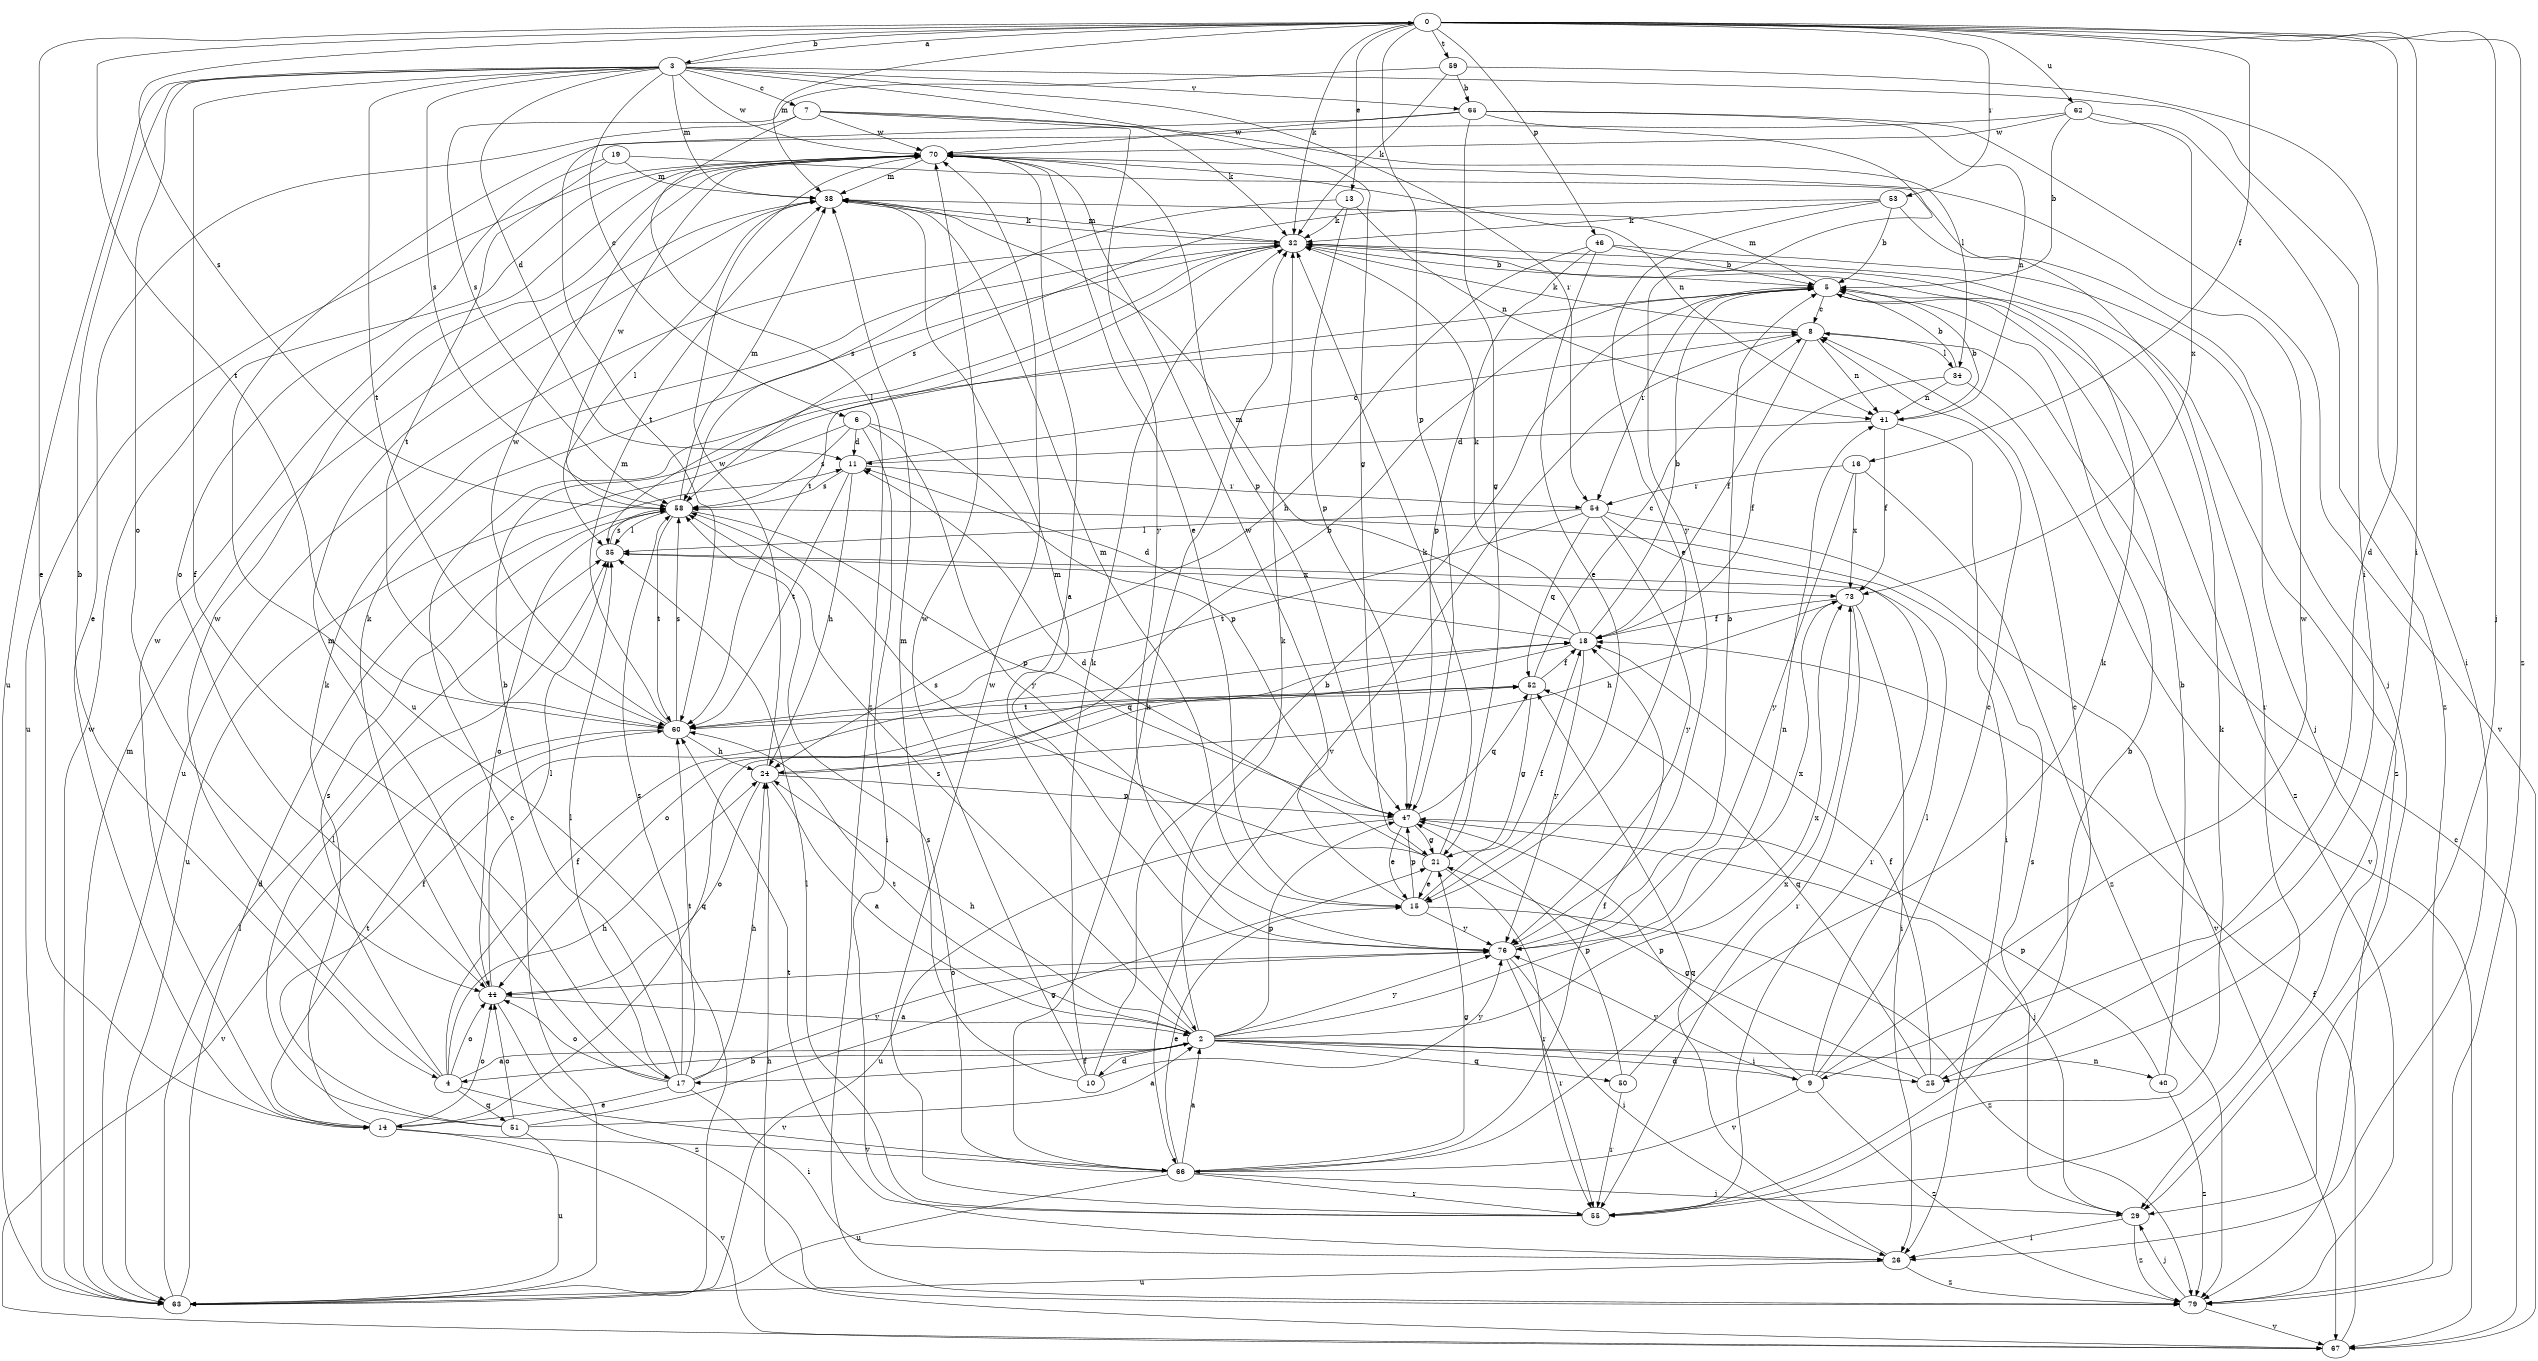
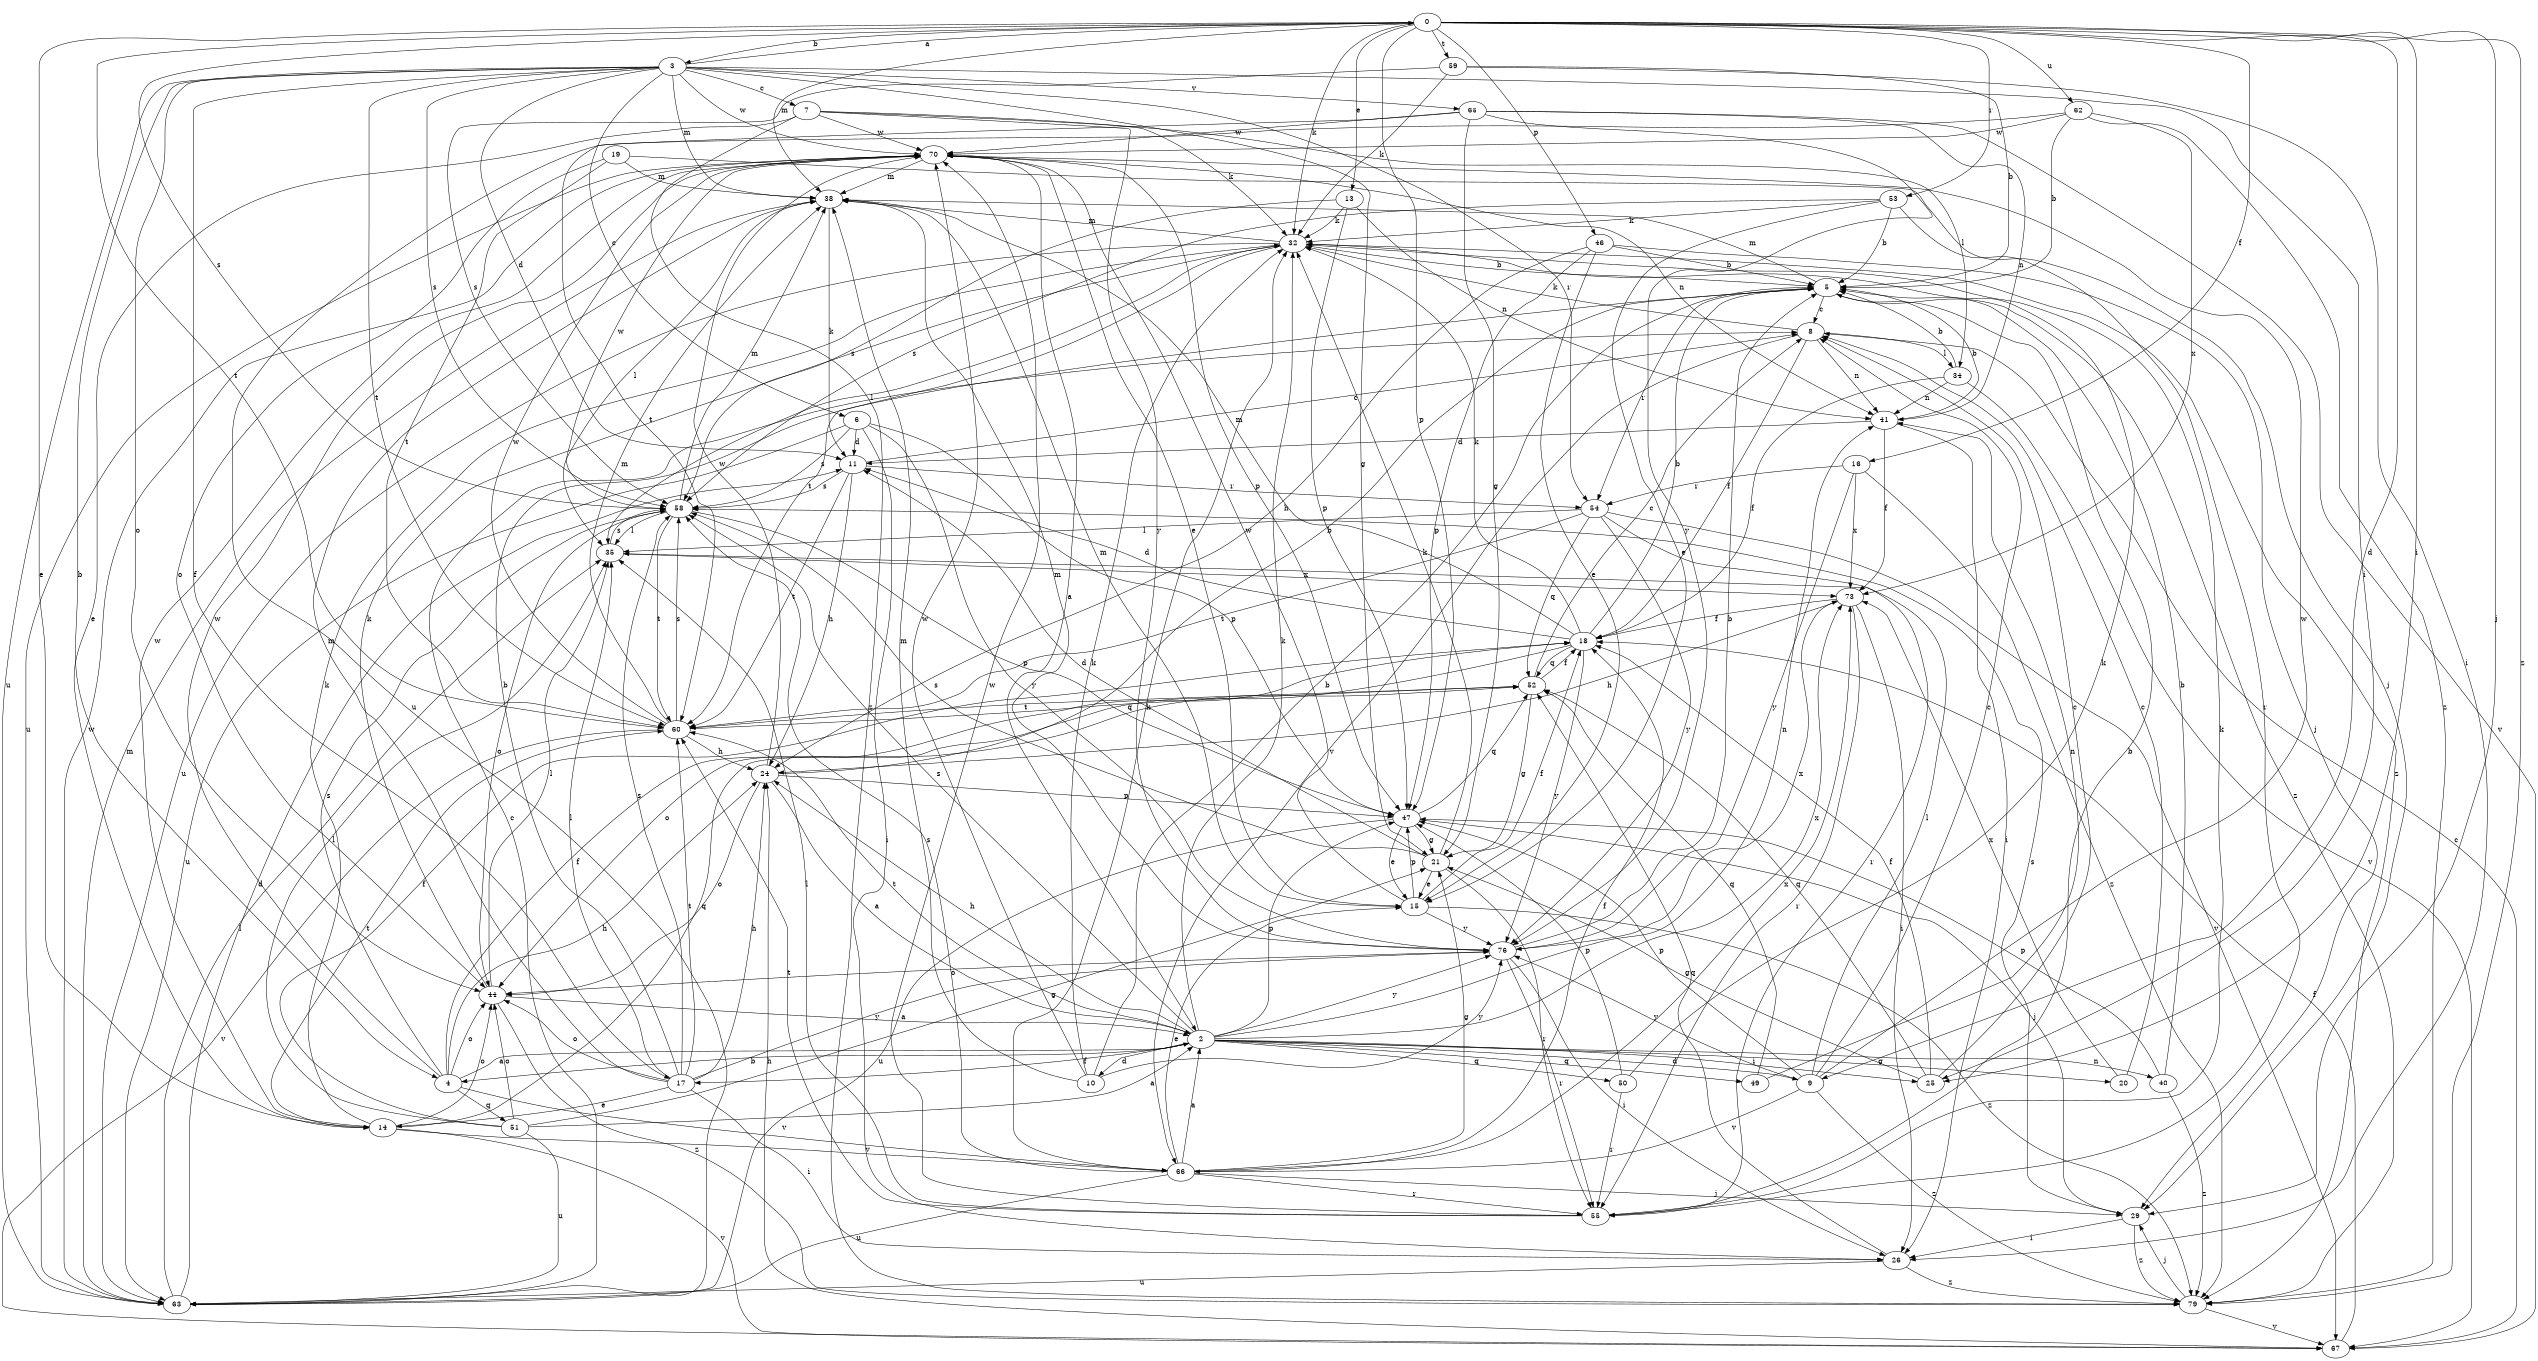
(1462, 86) -> (1913, 82)
(1058, 228) -> (829, 332)
none -> (1553, 657)
none -> (1755, 1084)
none -> (2124, 1084)
